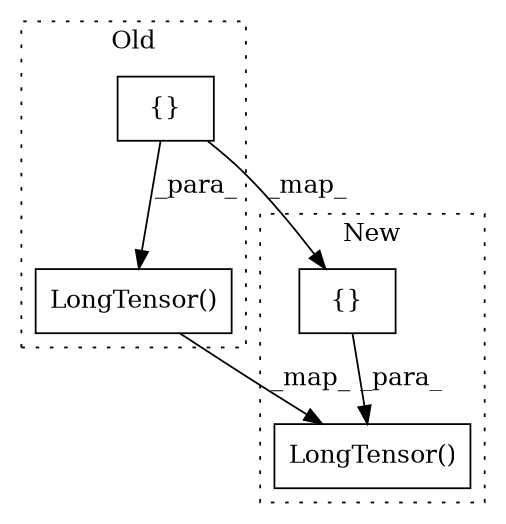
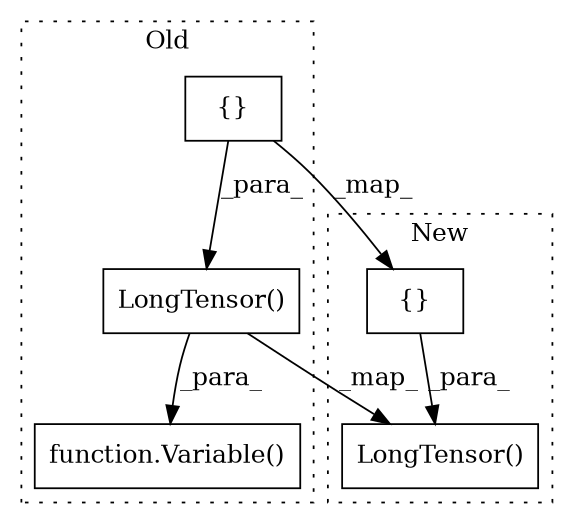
none -> (168, 456)
